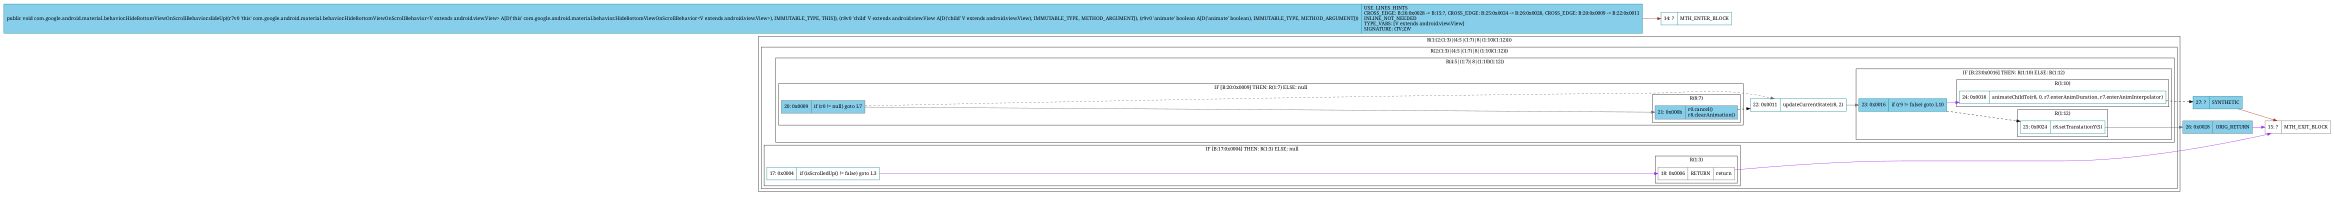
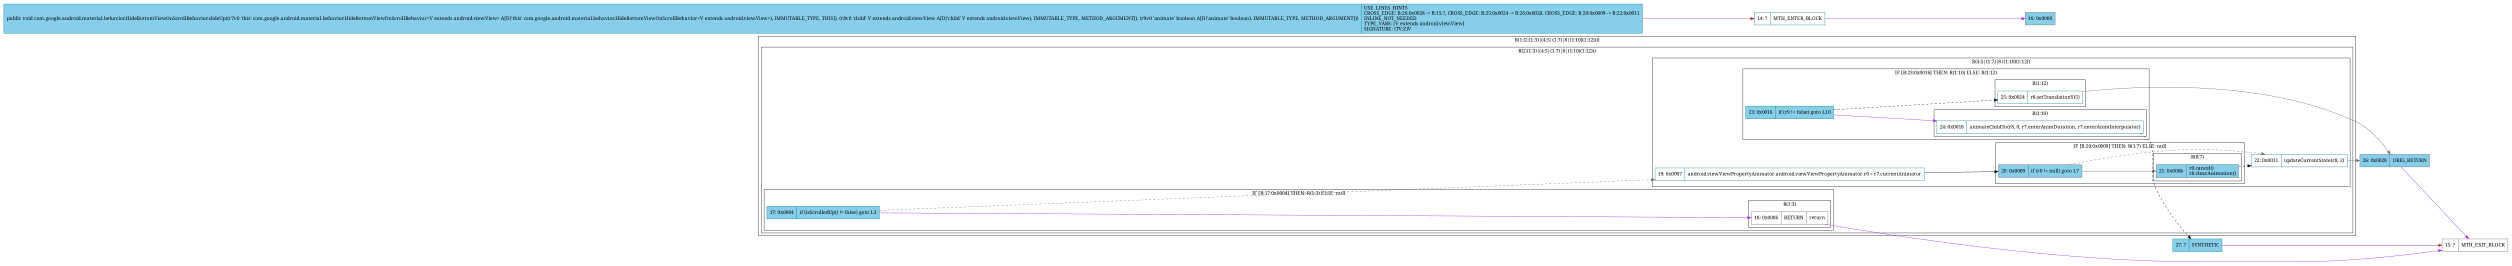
none -> (2040, 19)
(1851, 105) -> (2352, 161)
(823, 174) -> (823, 213)
none -> (1790, 174)
